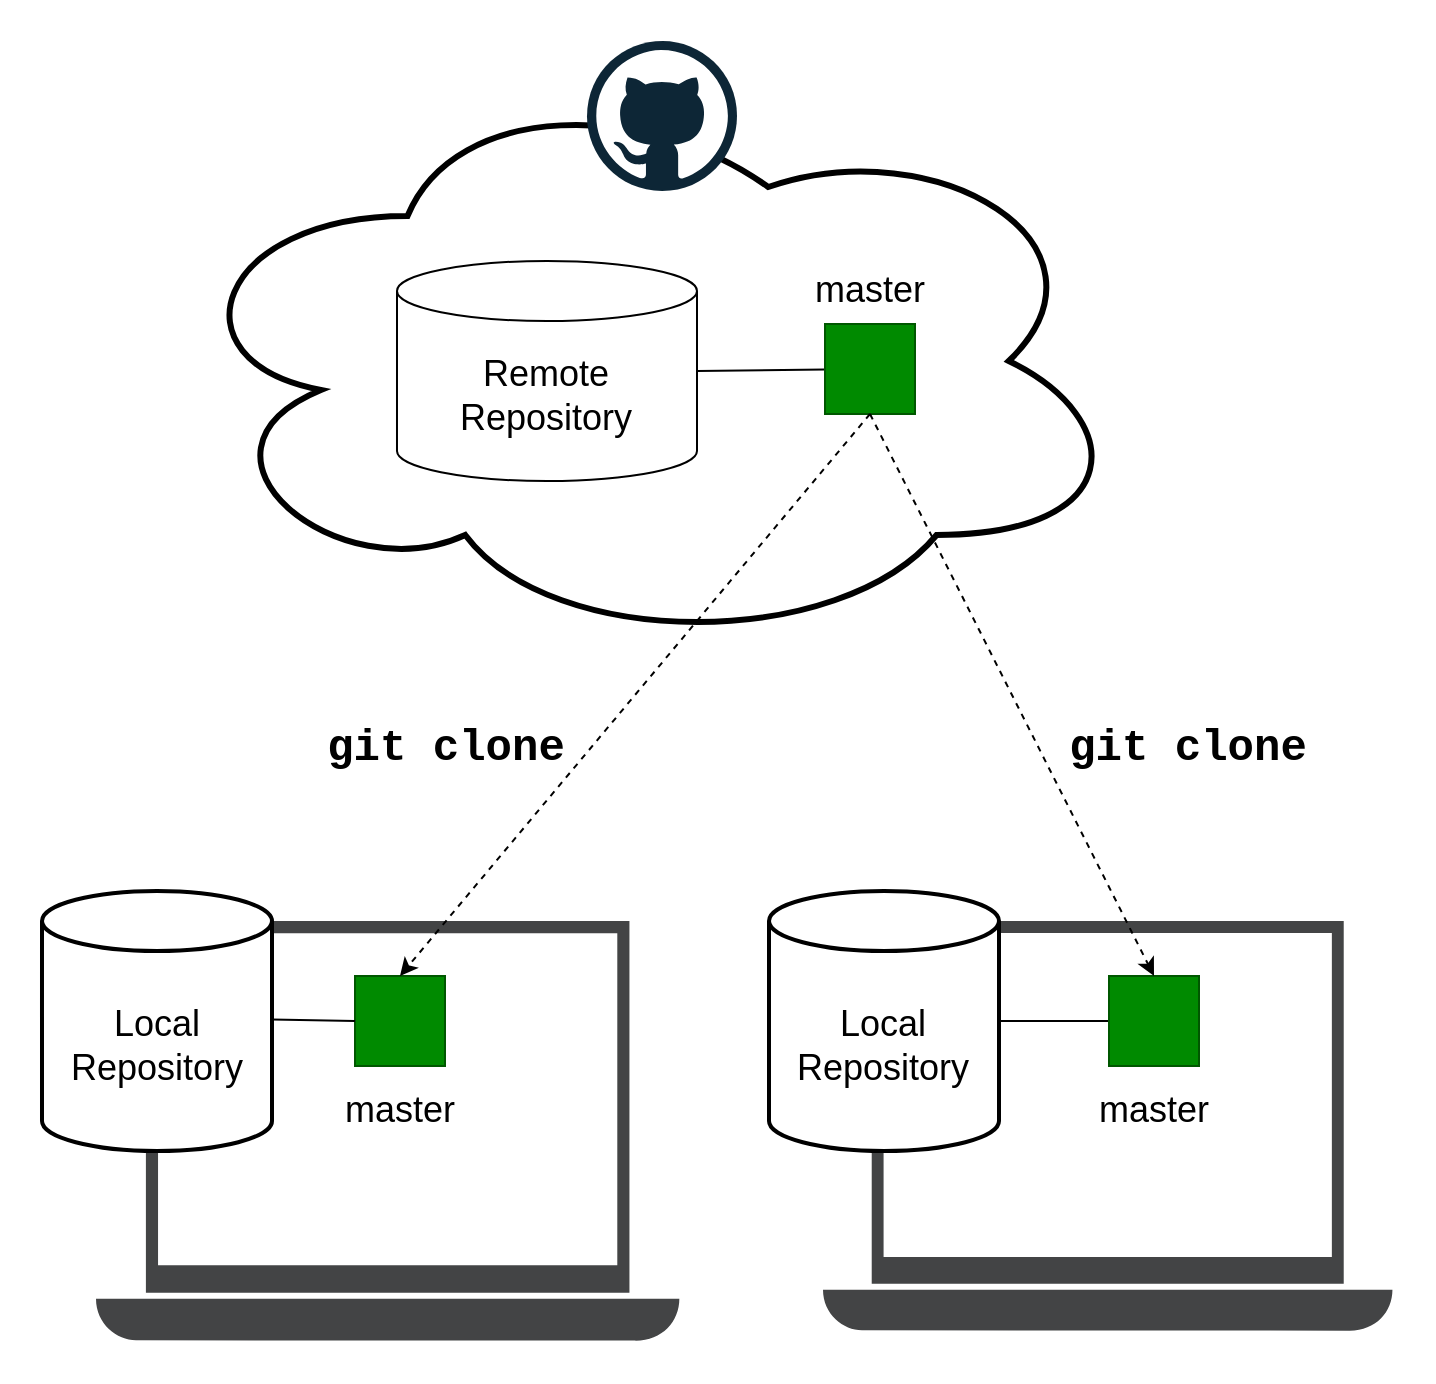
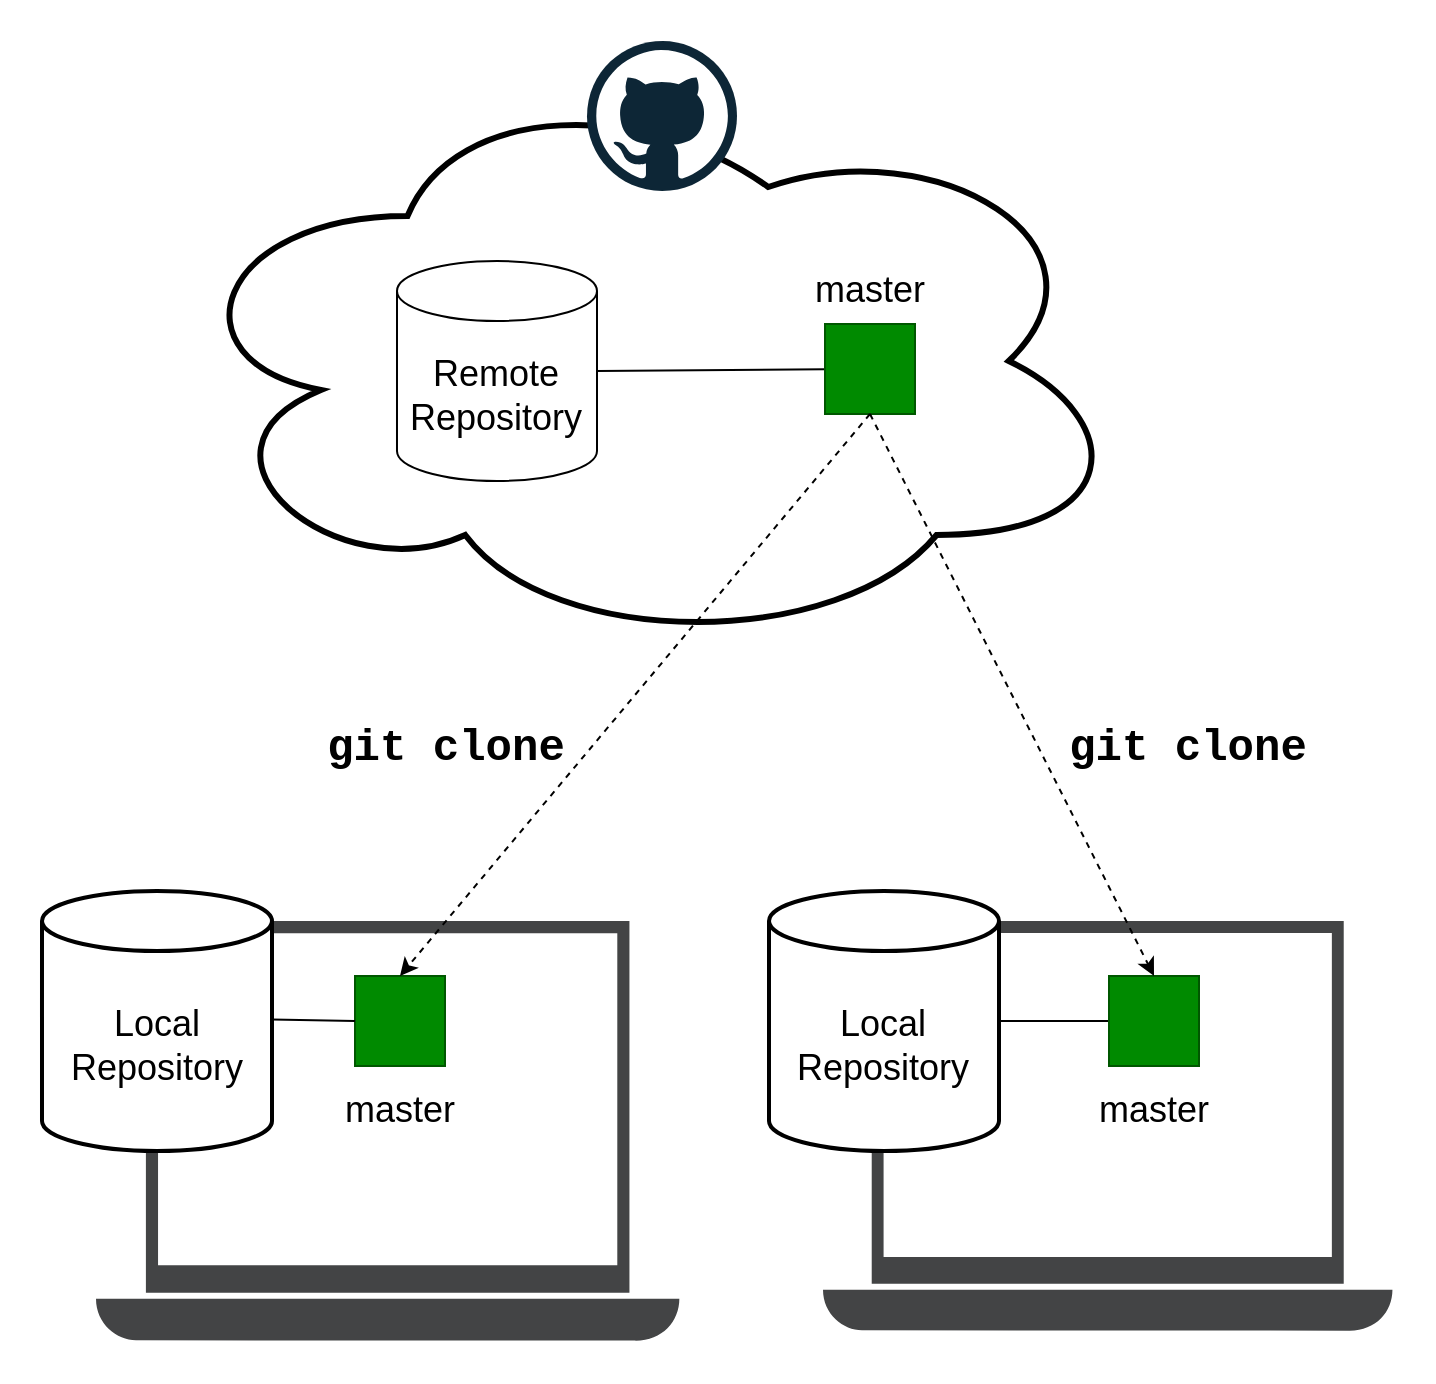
(547, 371) -> (497, 371)
